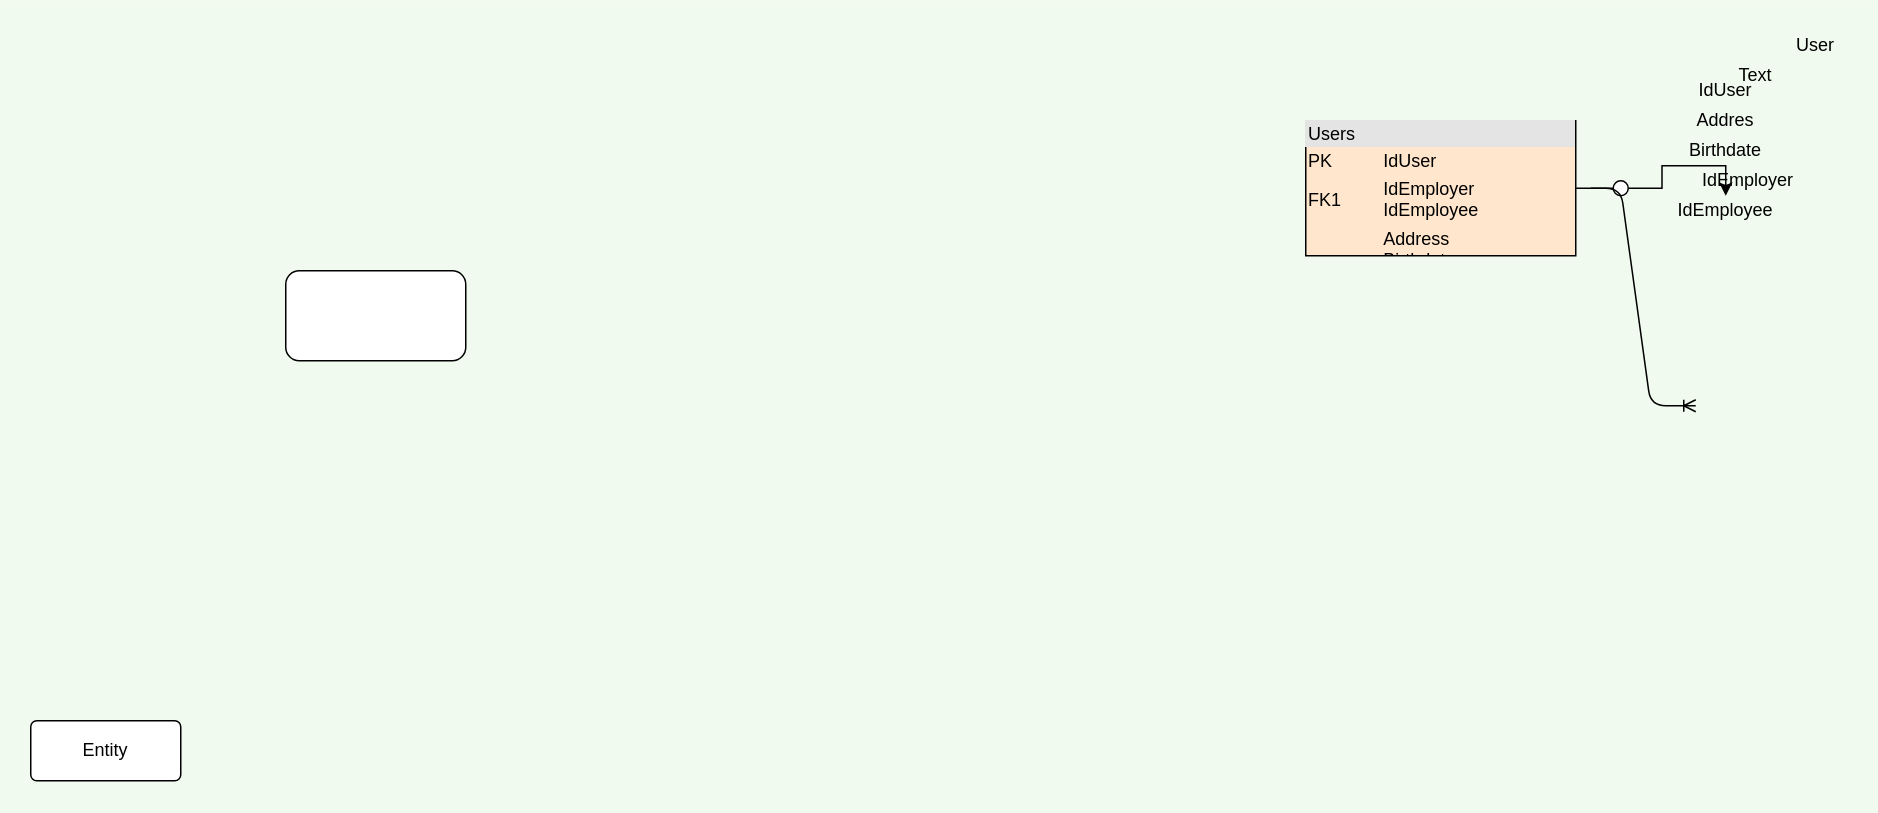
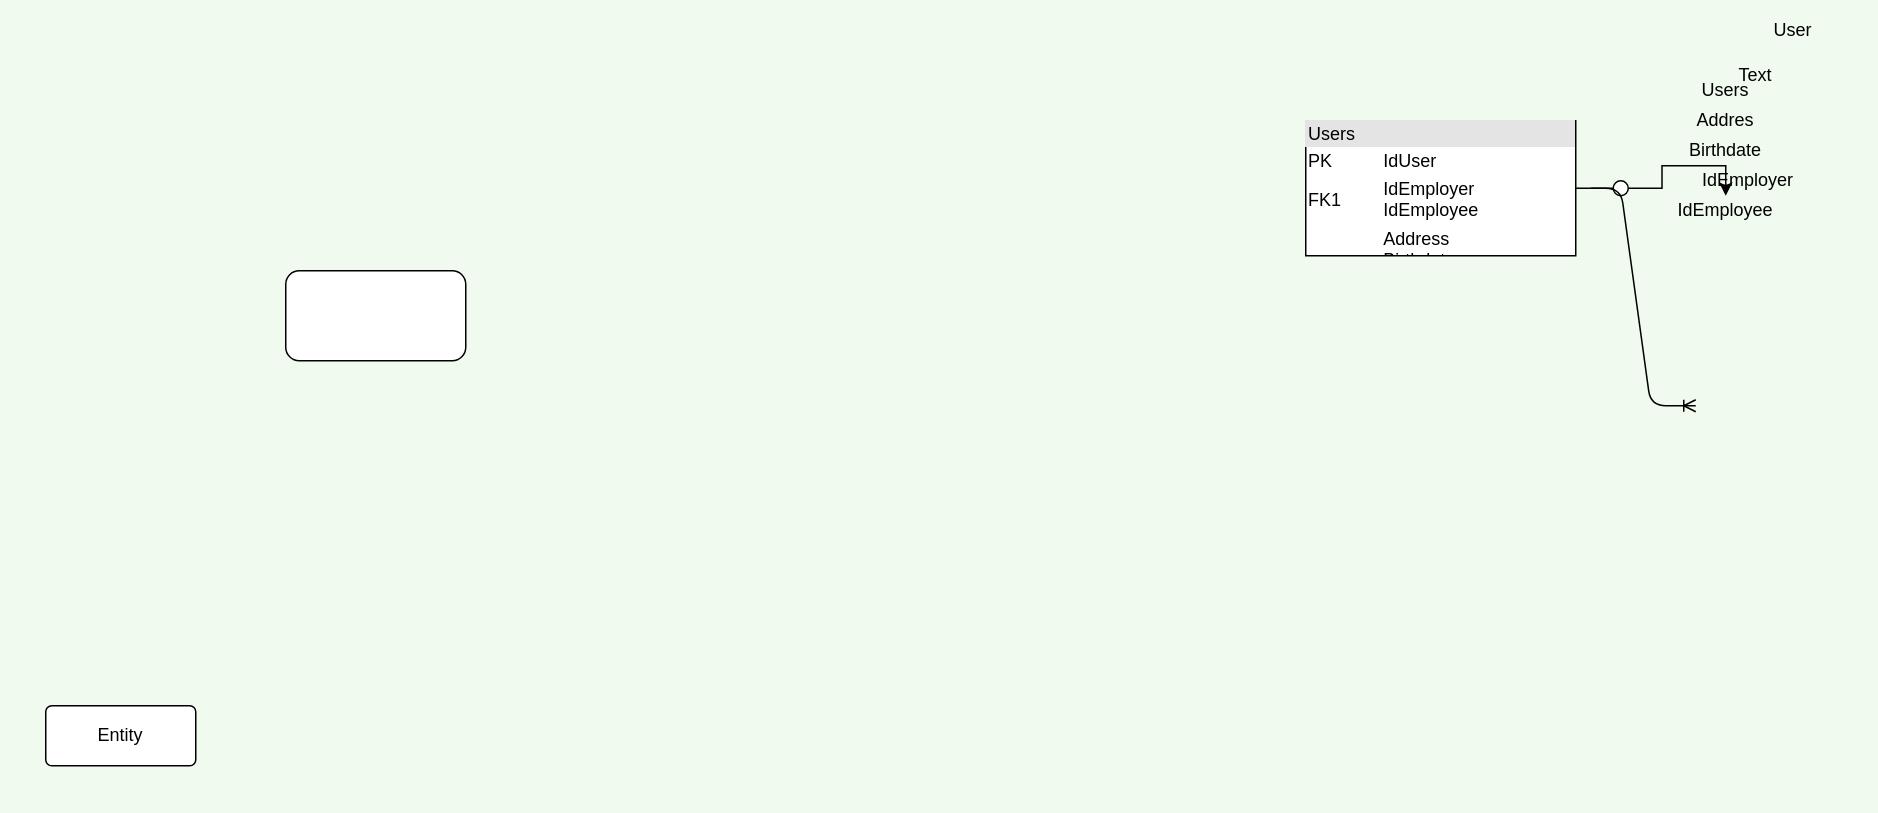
(1816, 46) -> (1793, 31)
(1726, 91) -> (1726, 91)
(1441, 188) -> (1441, 188)
(106, 751) -> (121, 736)
